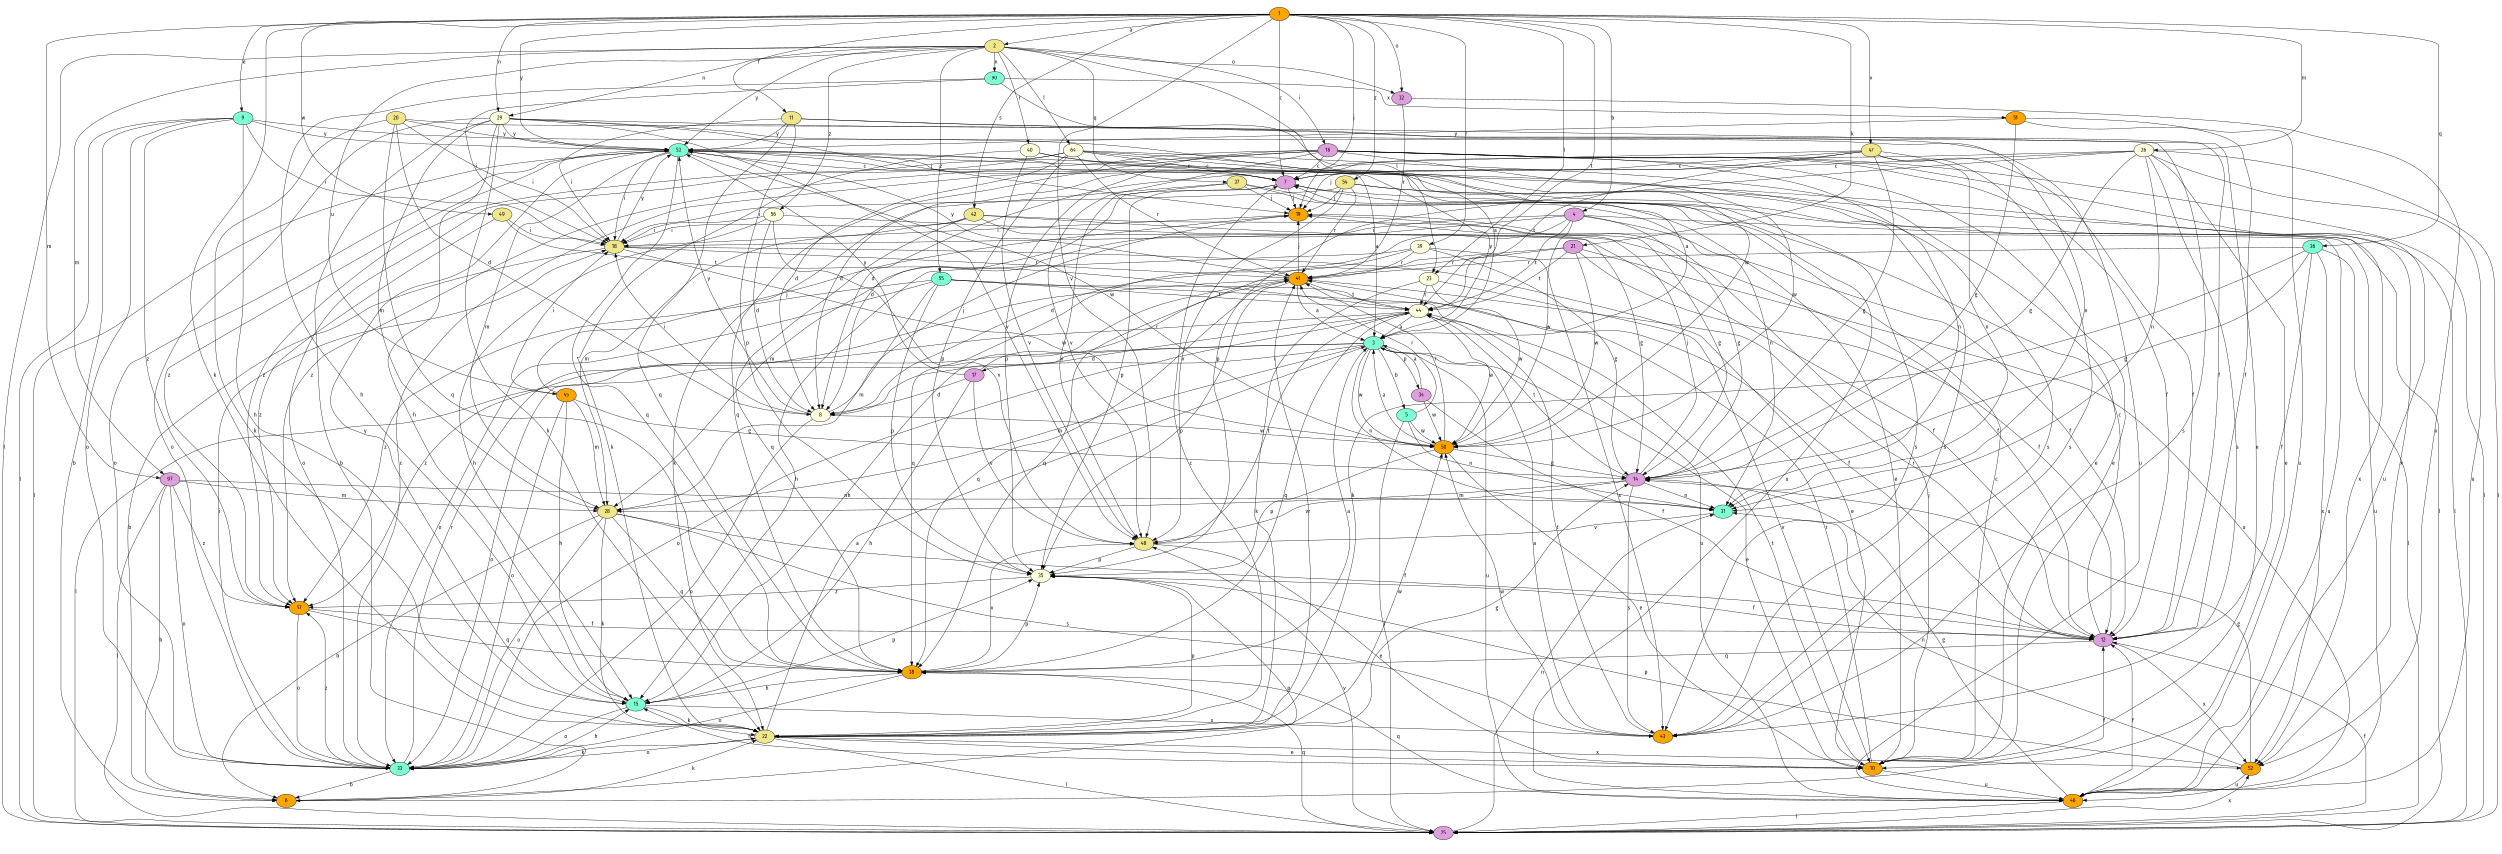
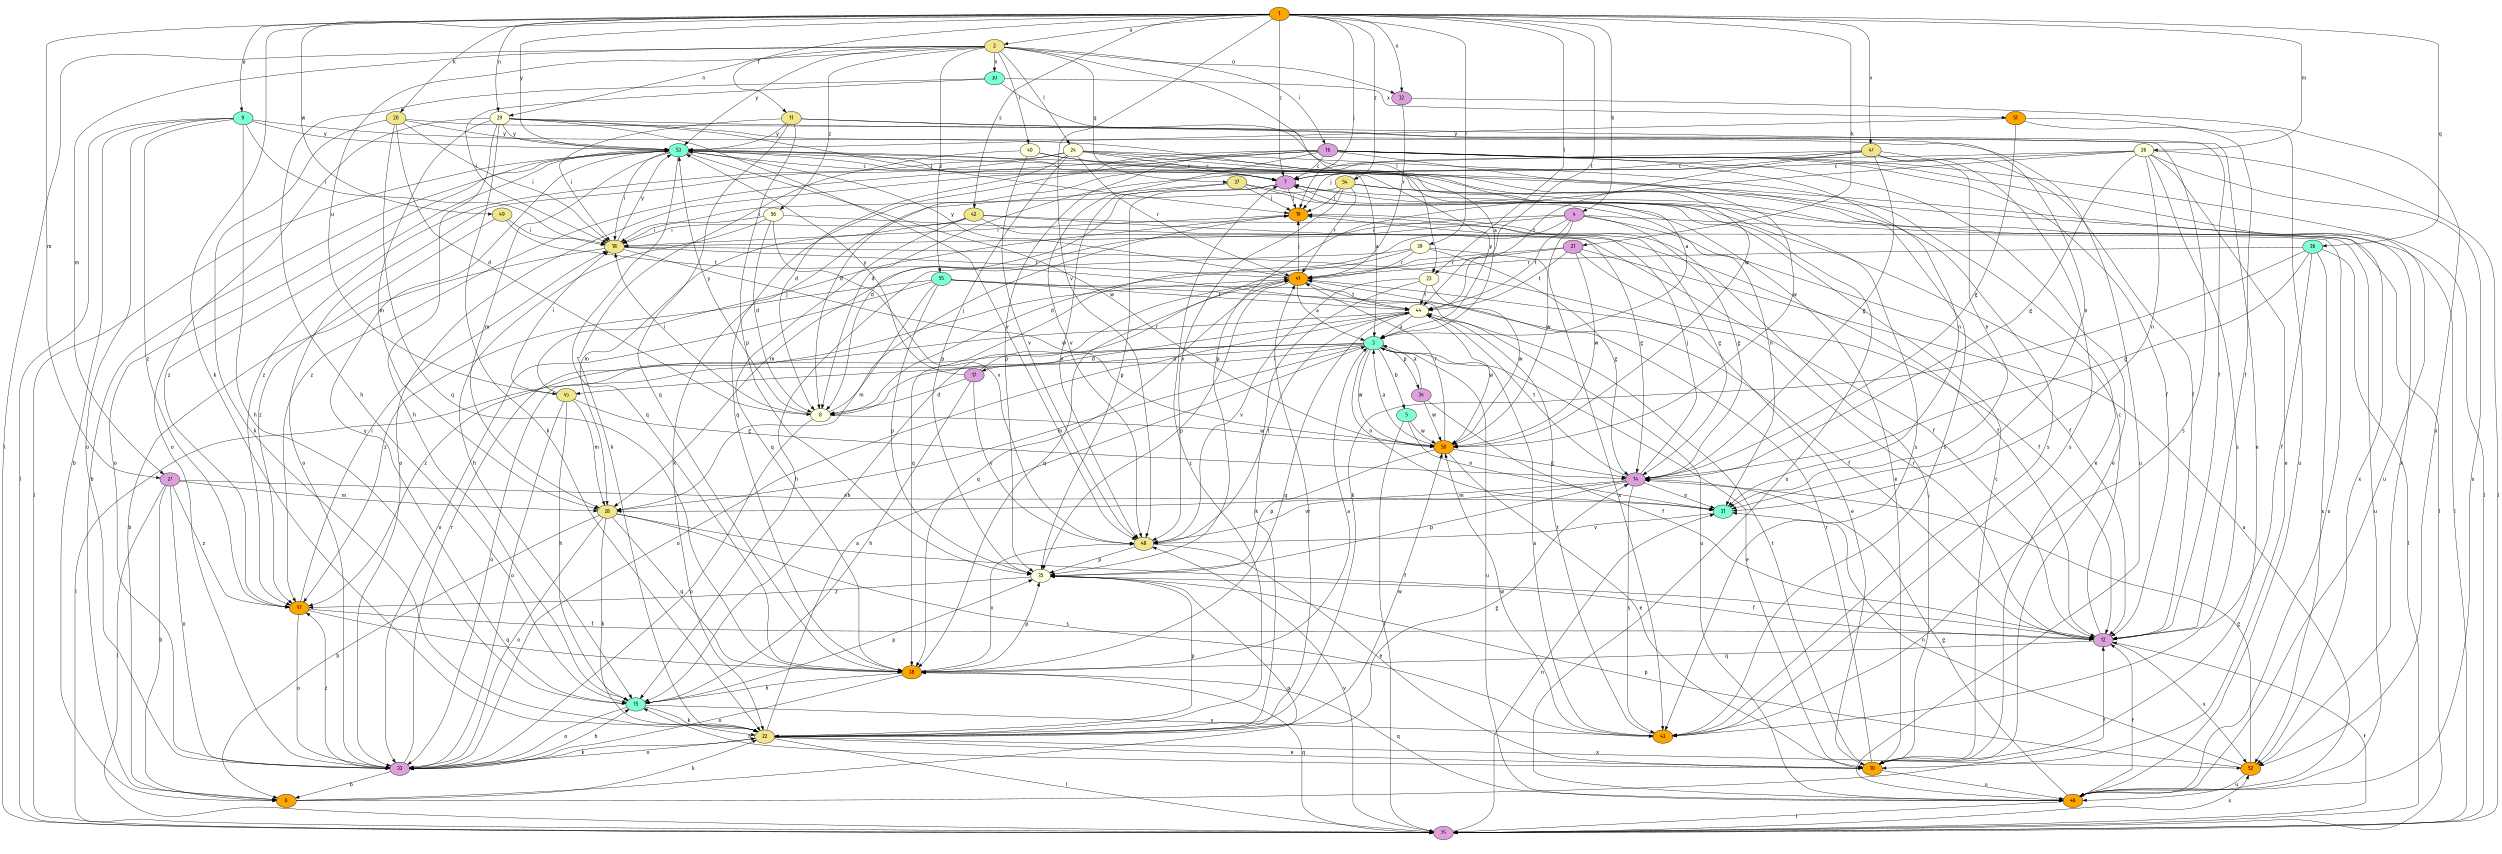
none -> (821, 16)
(995, 78) -> (995, 78)
(1073, 150) -> (1073, 150)
(1391, 339) -> none
none -> (913, 371)
(566, 395) -> (566, 395)
(1739, 424) -> (1254, 380)
(220, 429) -> (396, 396)
(401, 463) -> (401, 463)
(170, 479) -> (170, 479)
none -> (1343, 544)
(372, 617) -> (129, 355)
(400, 769) -> (400, 769)
